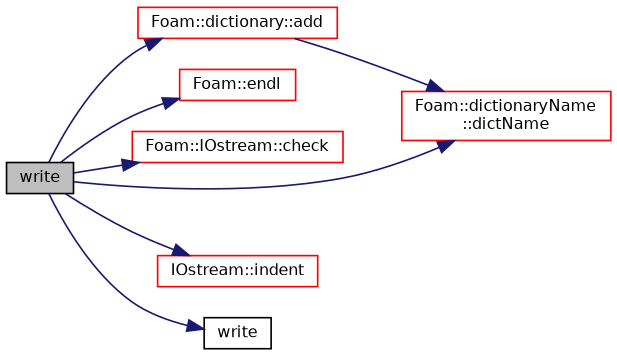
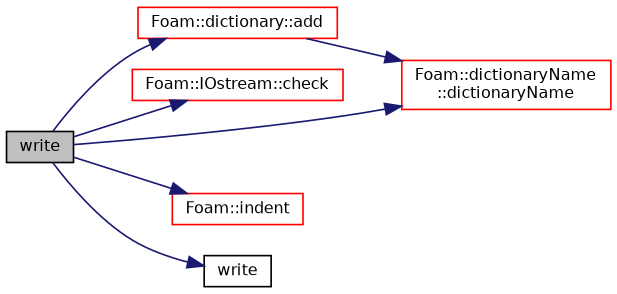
(238, 85) -> none
(506, 116) -> (506, 85)
(238, 271) -> (238, 209)
